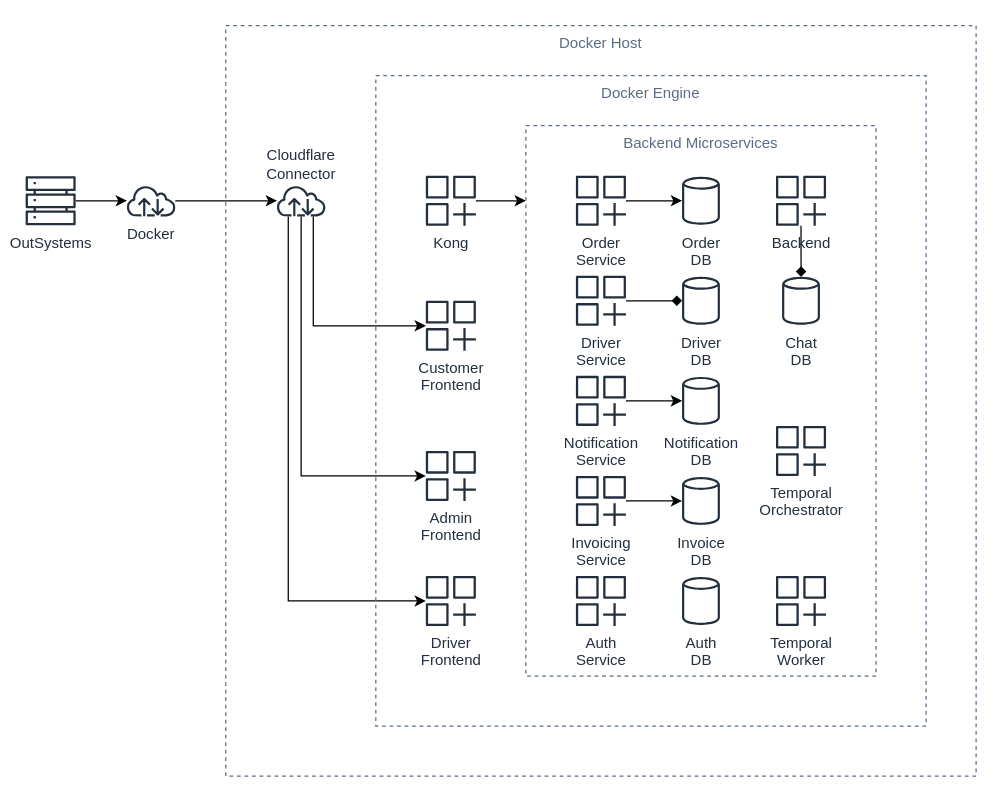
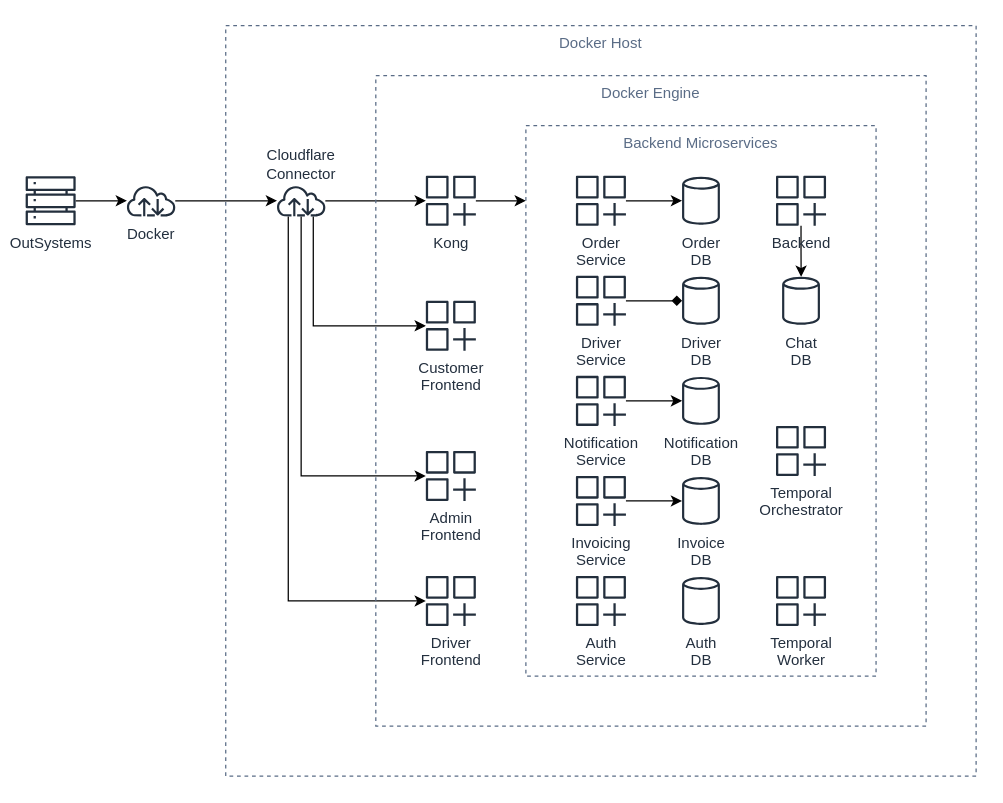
none -> (371, 201)
(801, 266) -> (801, 267)
